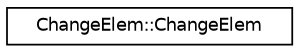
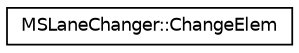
(150, 26) -> (150, 26)
